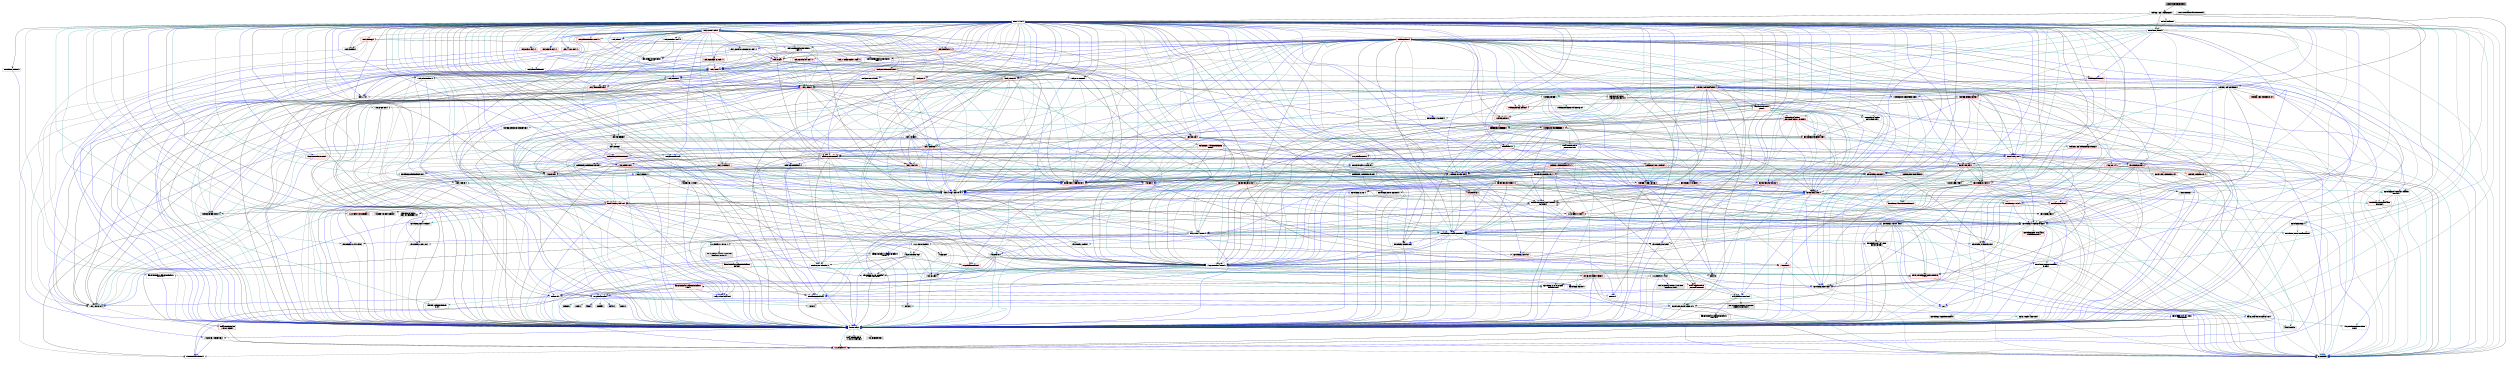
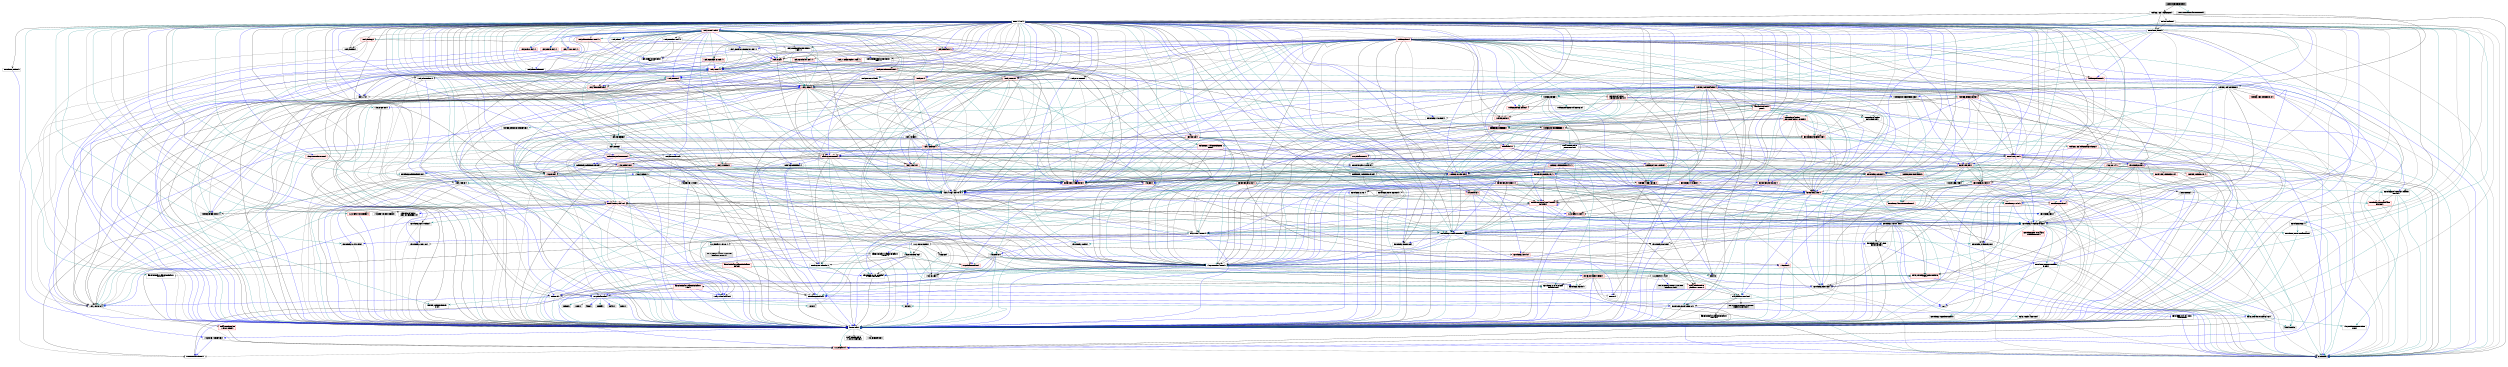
none -> (2204, 281)
(1696, 287) -> (1696, 287)
